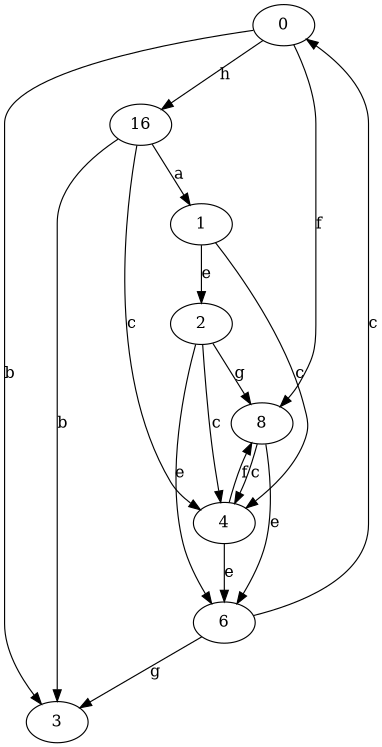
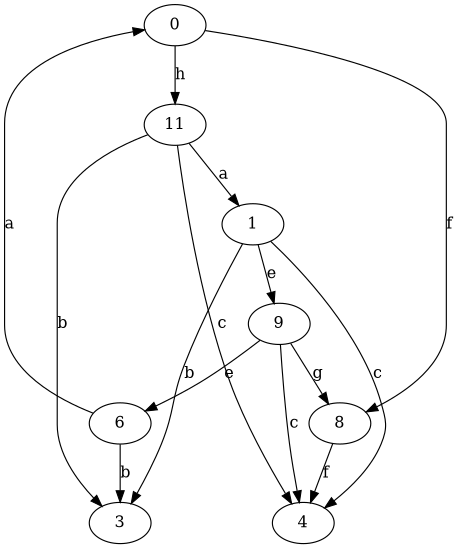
(141, 125) -> (175, 125)
(5, 275) -> (184, 366)
(201, 324) -> (279, 324)
(373, 324) -> (10, 224)
(255, 473) -> (326, 473)
(237, 477) -> none
(269, 522) -> none
(224, 567) -> none
(156, 672) -> (126, 473)
